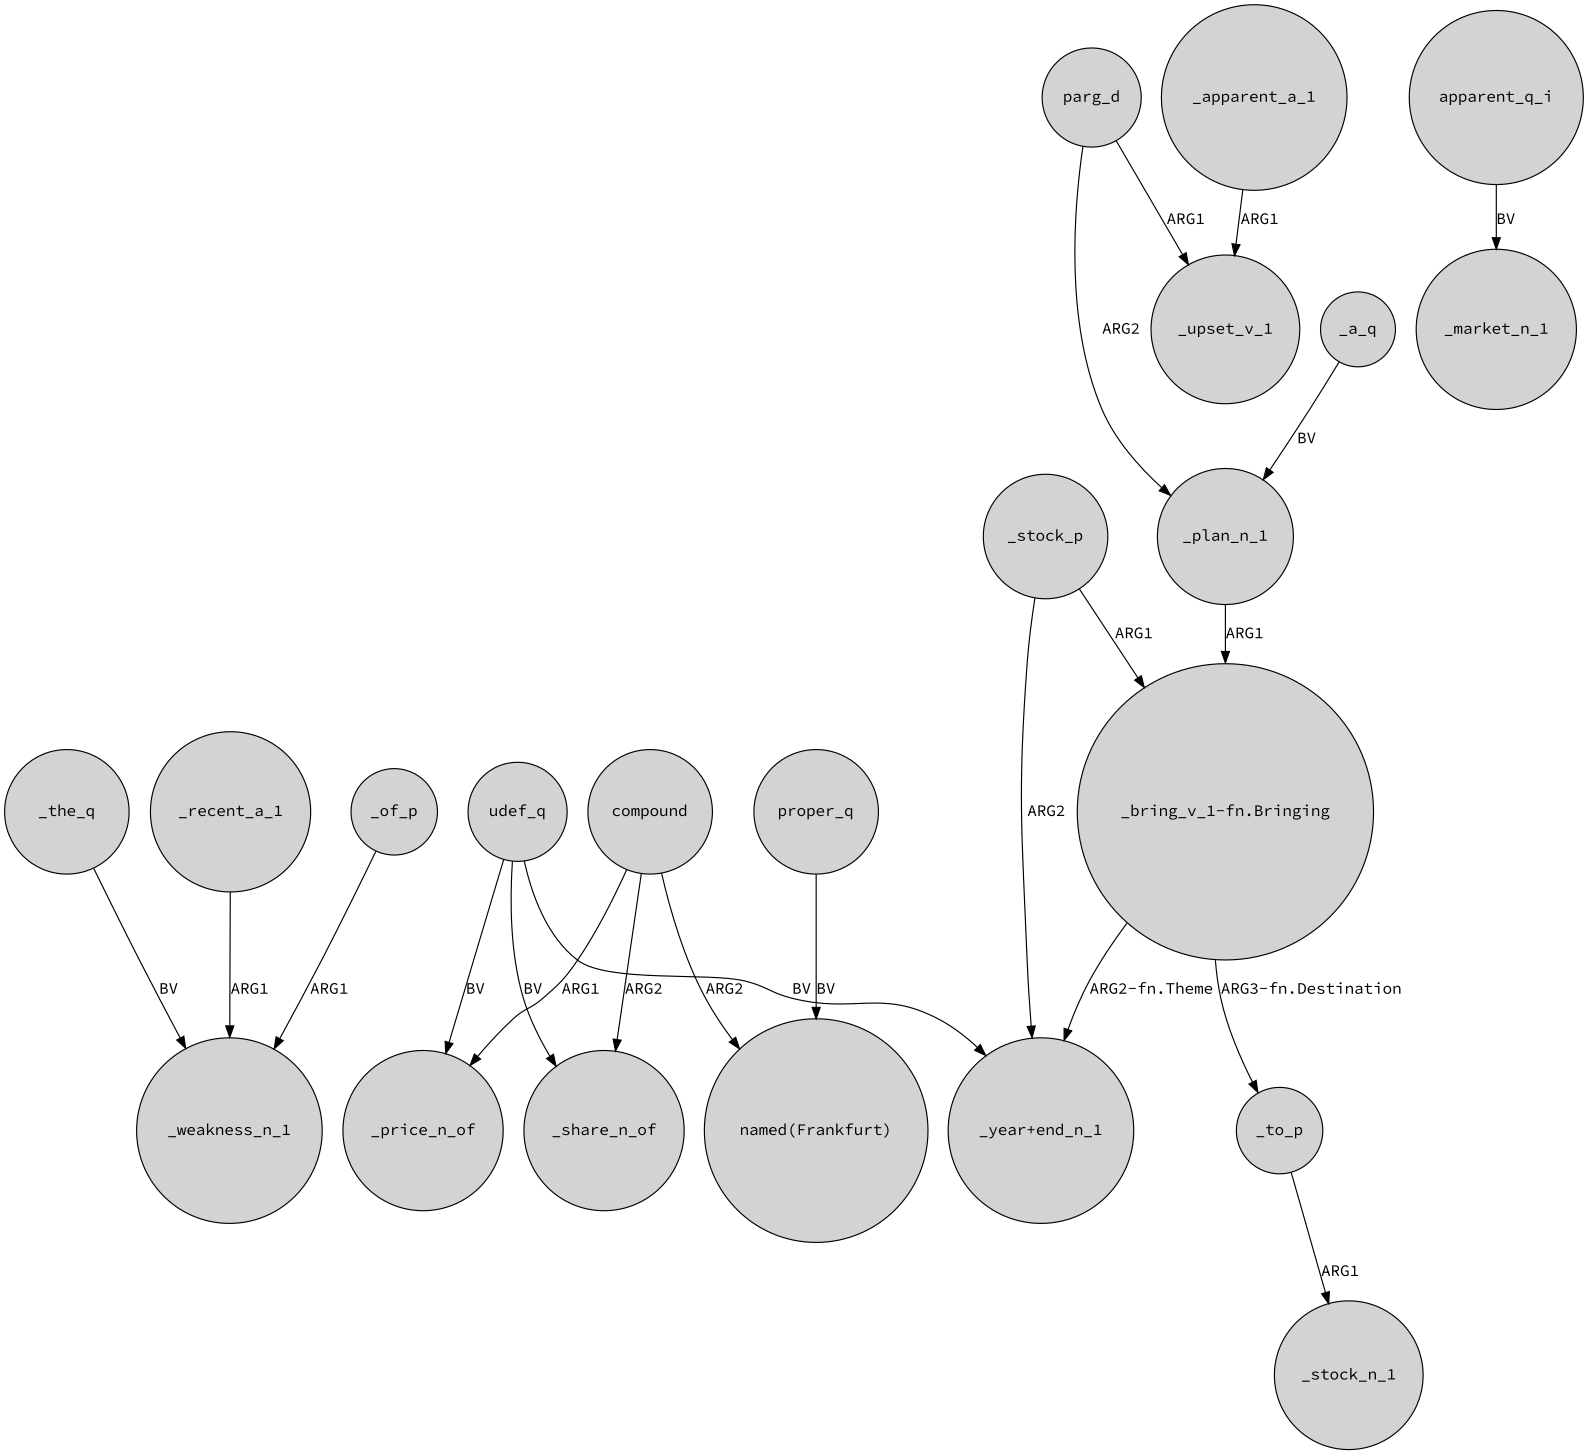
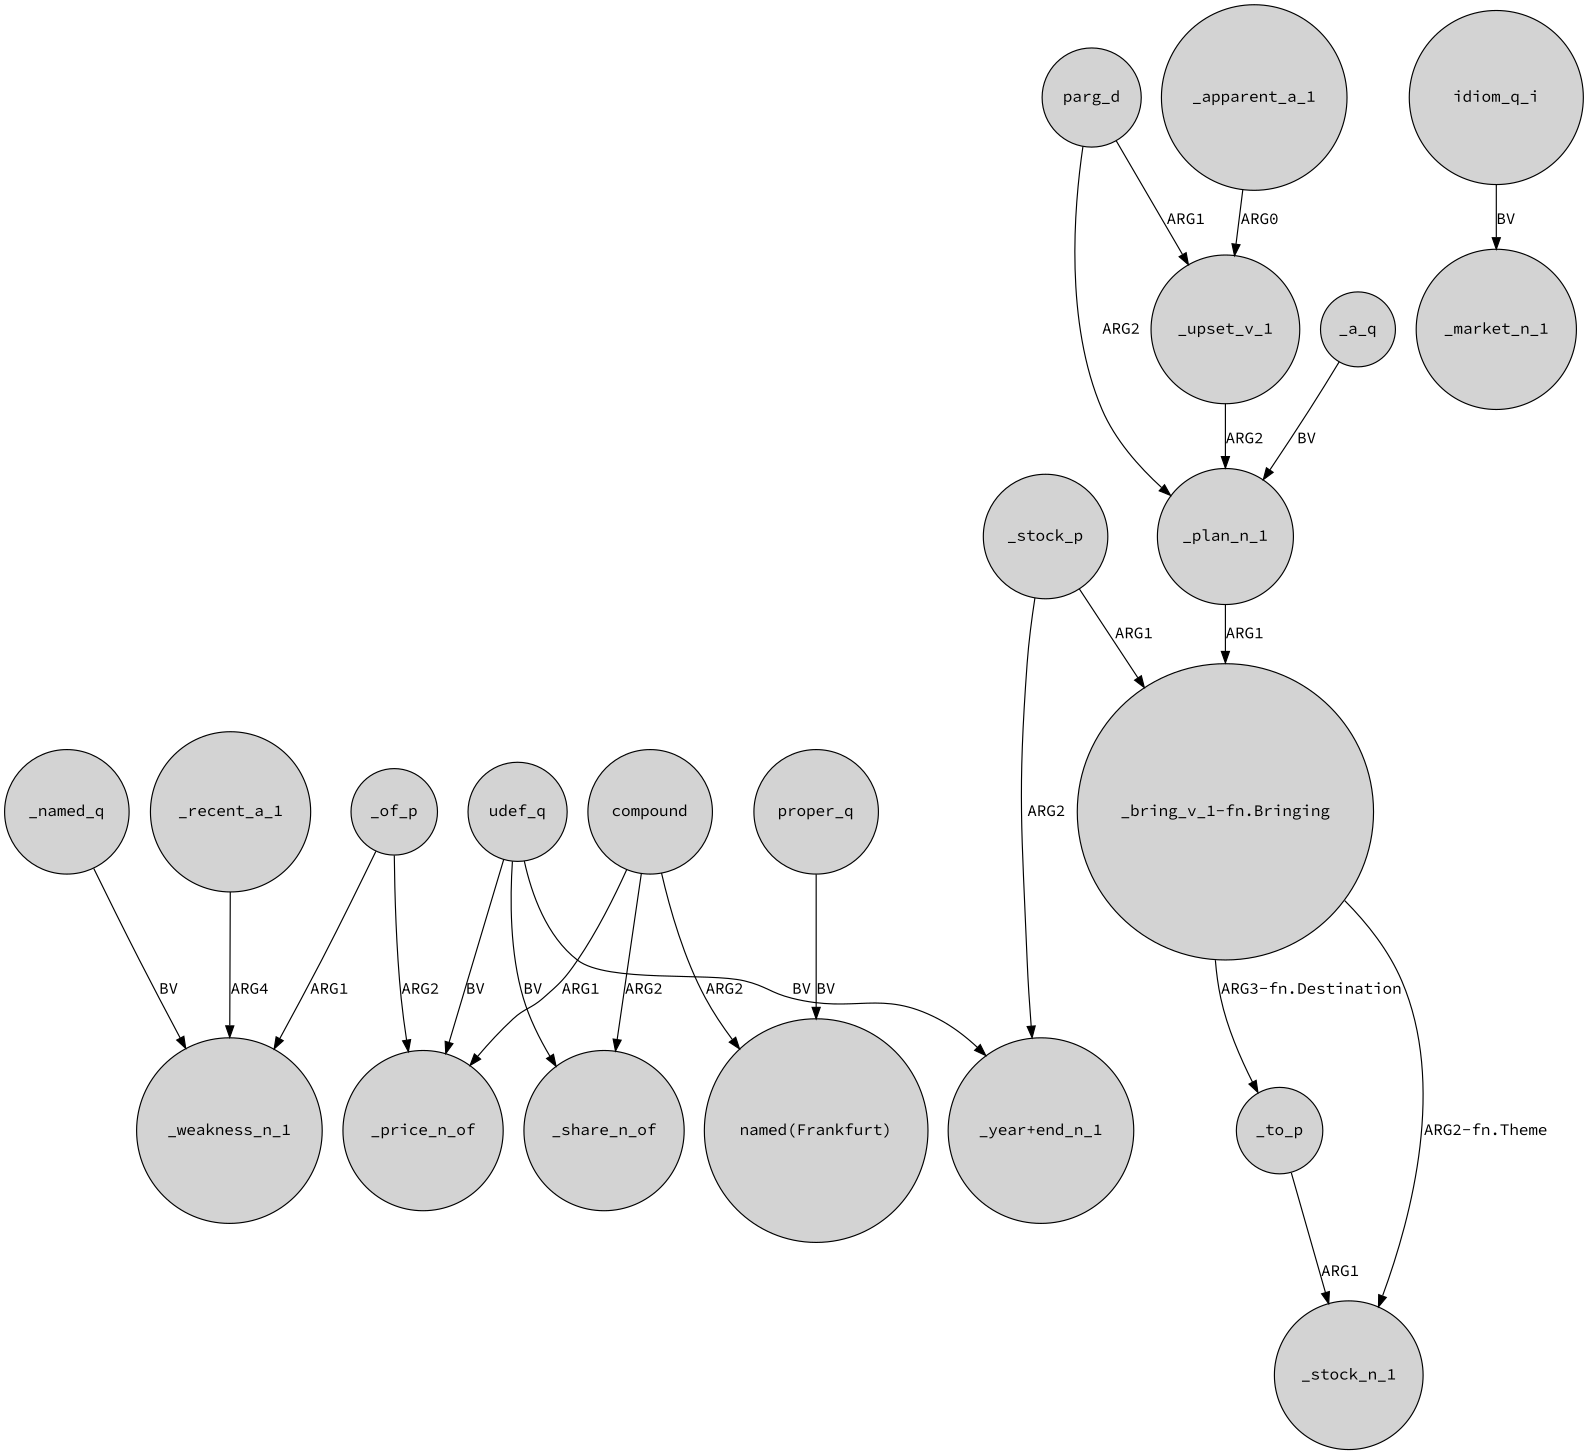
(1496, 98) -> (1496, 98)
(1260, 220) -> (1260, 220)
none -> (1225, 430)
(67, 812) -> (67, 812)
none -> (397, 948)
(1093, 974) -> (1423, 1090)
(250, 990) -> (250, 990)
